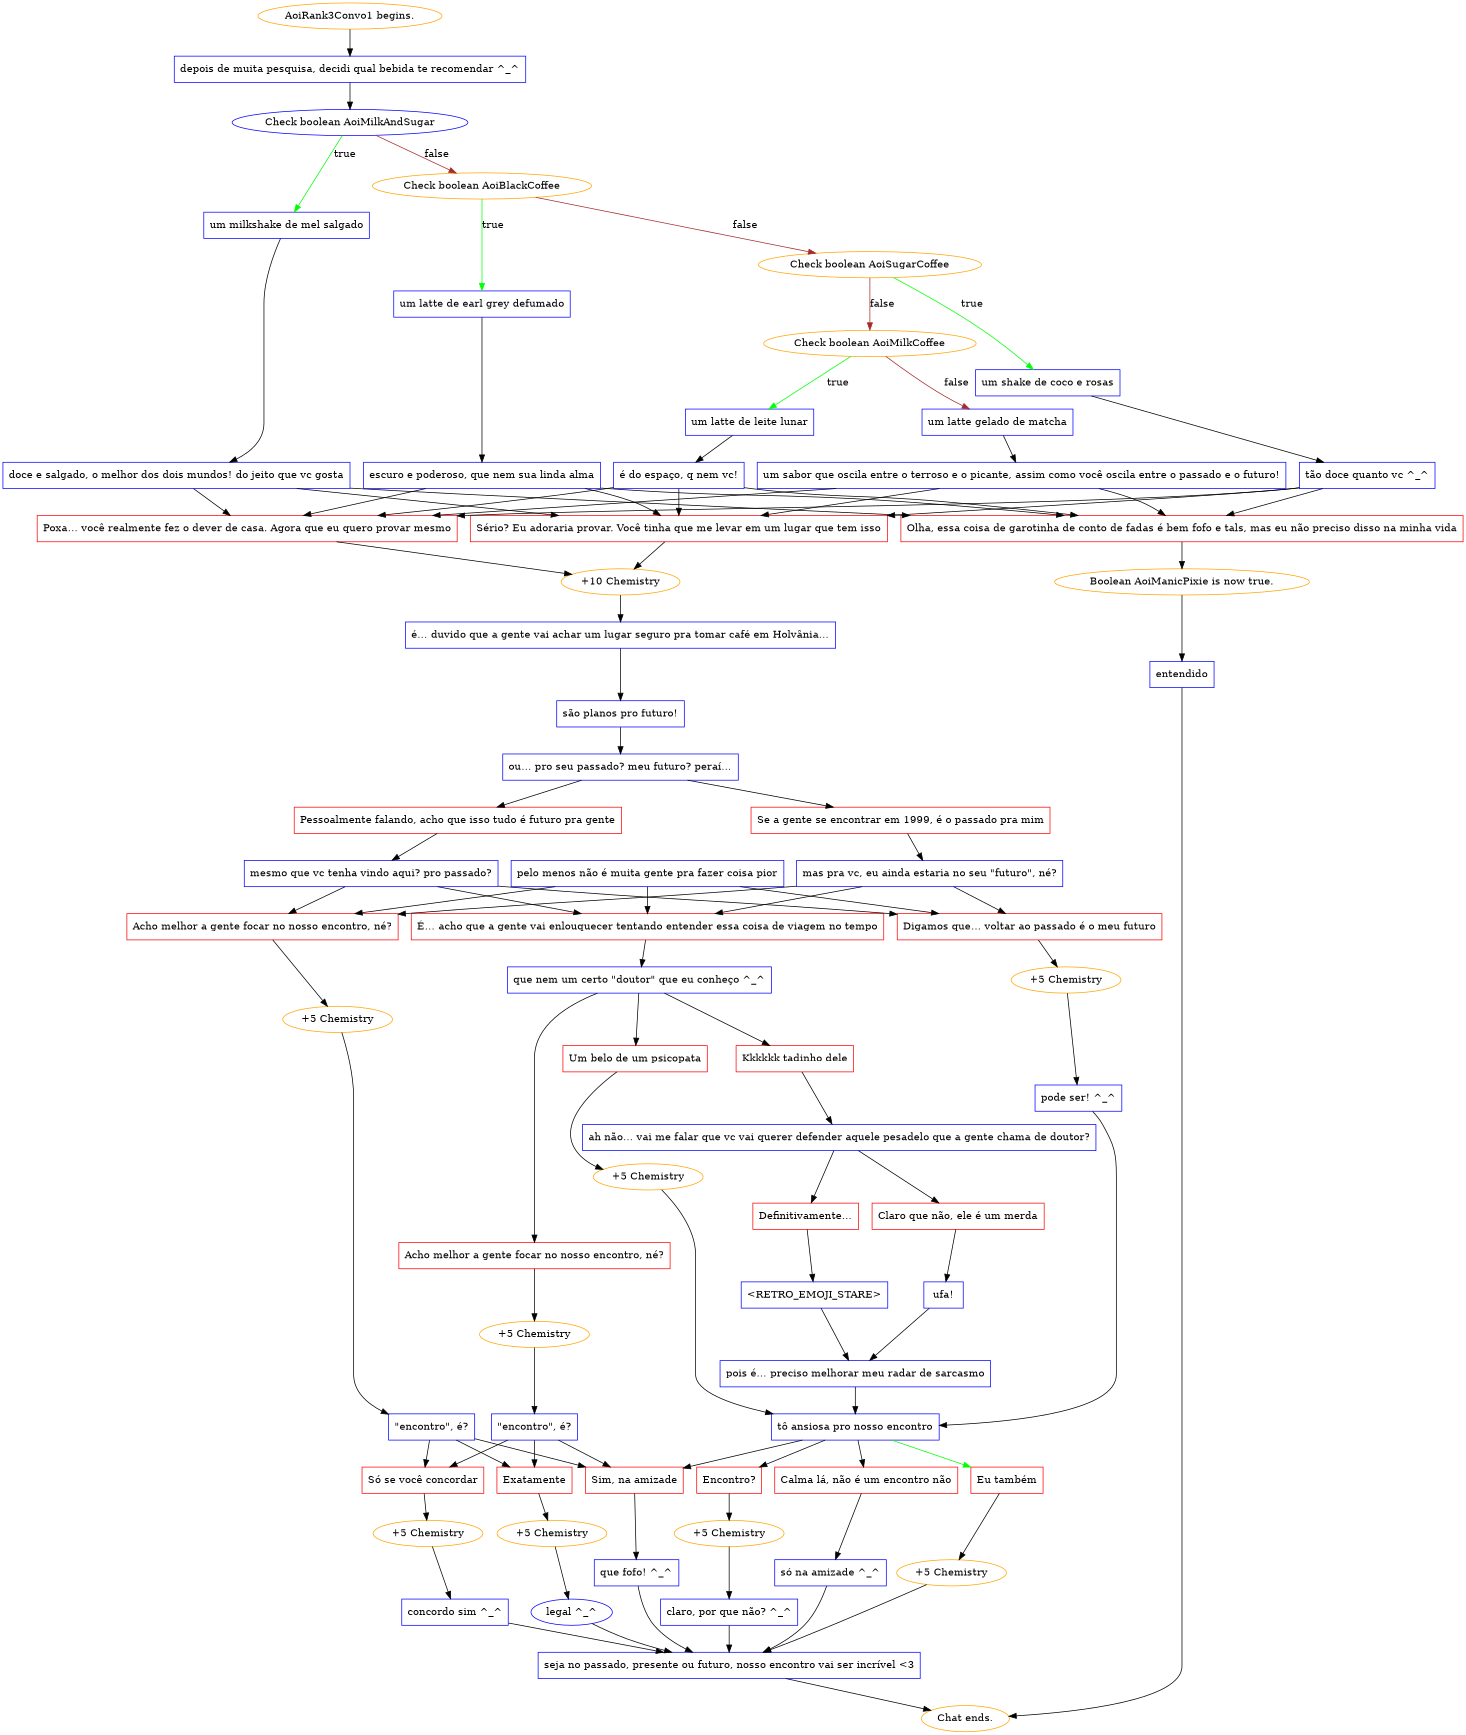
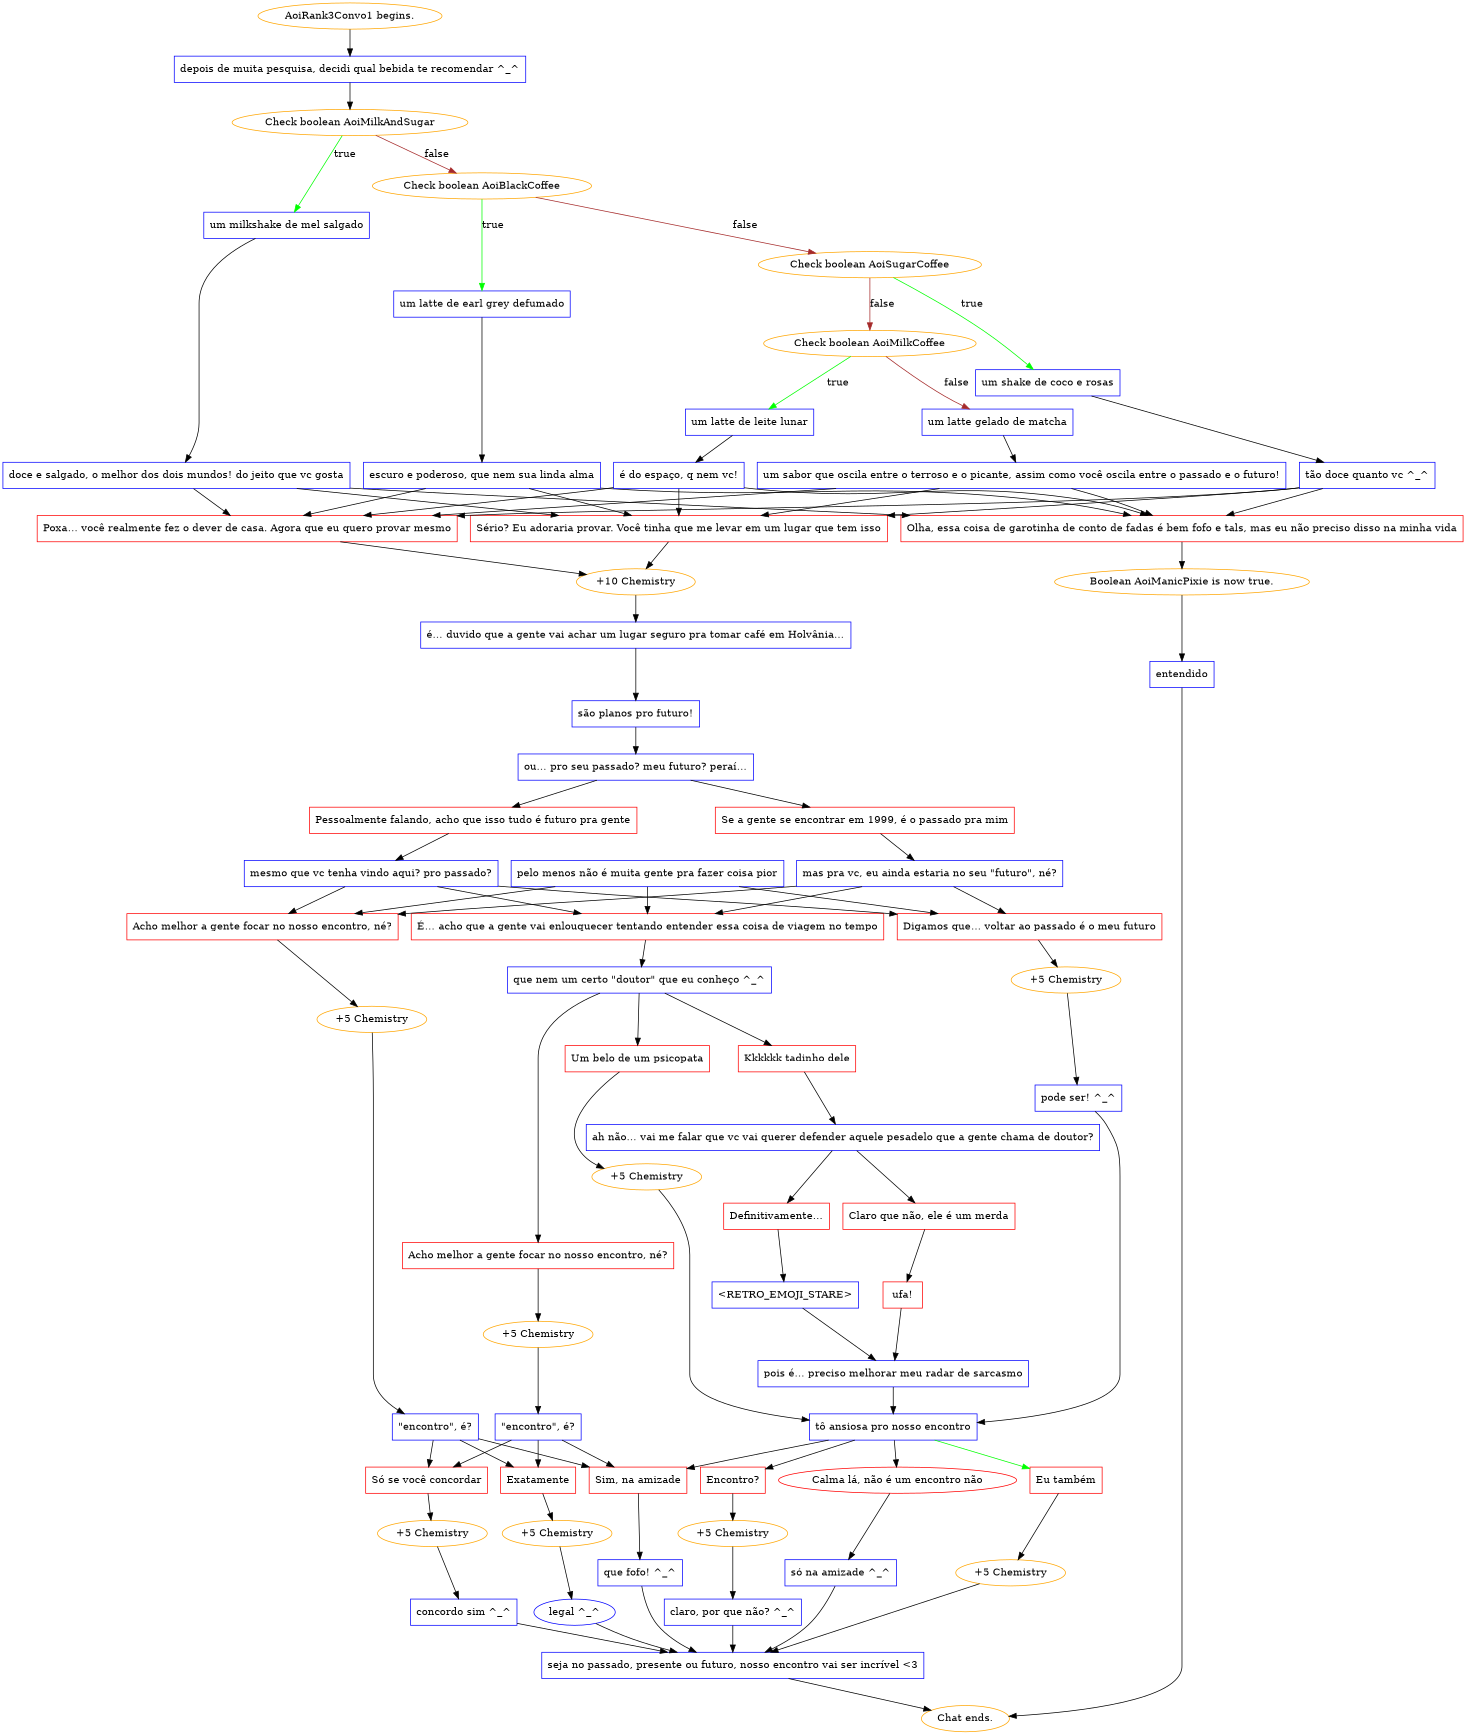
(350, 122) -> (350, 122)
(944, 1295) -> (903, 1295)
(866, 1480) -> (898, 1480)
